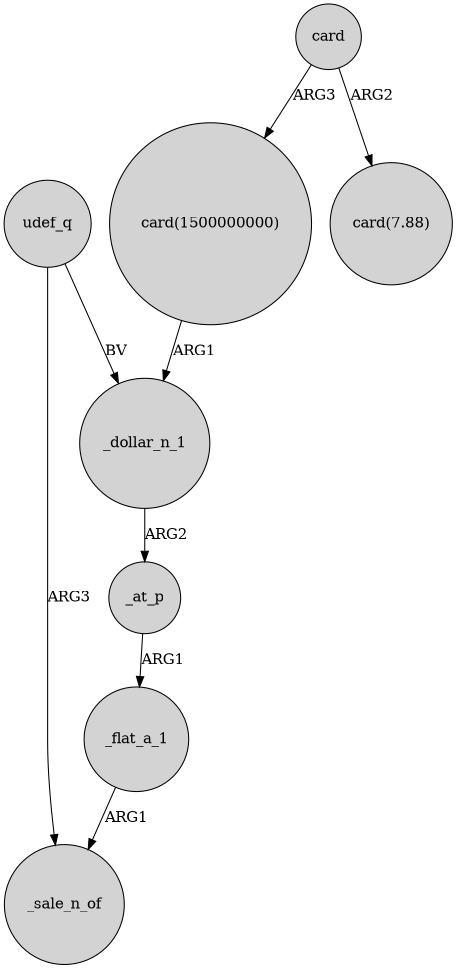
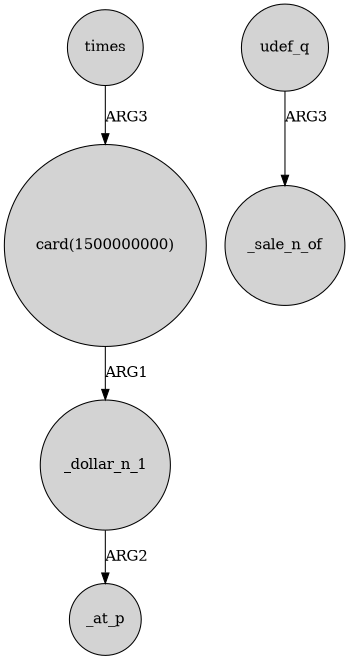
(329, 37) -> (105, 48)
(391, 224) -> none
(90, 319) -> none
(136, 739) -> none
